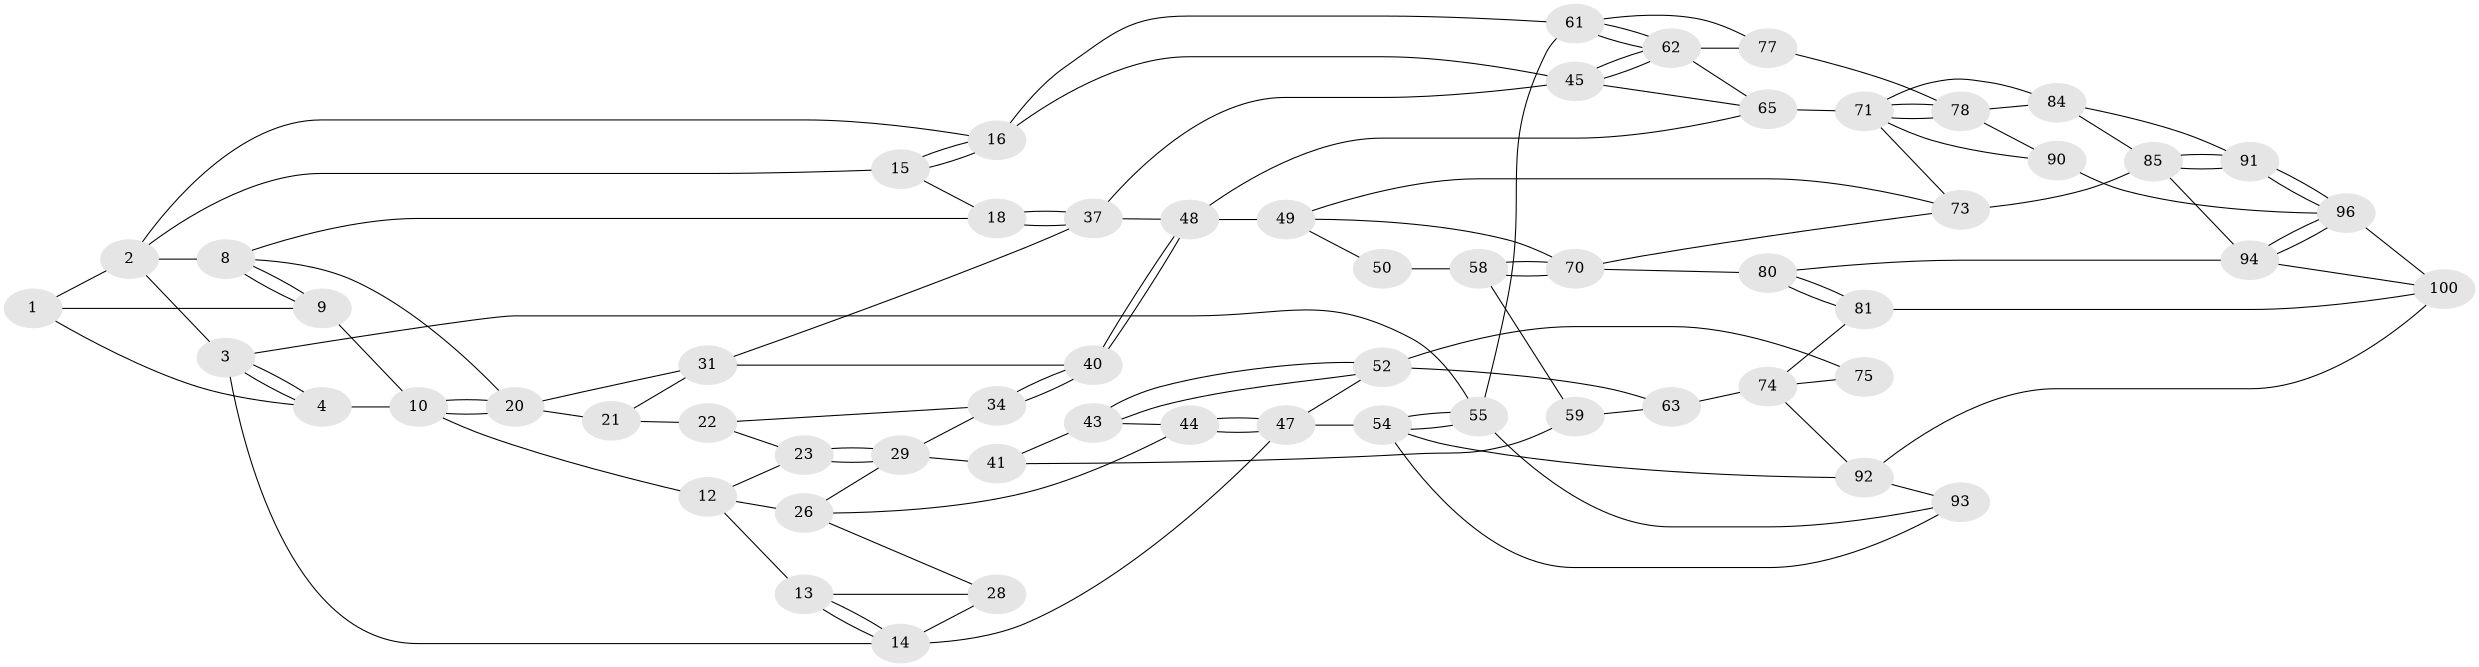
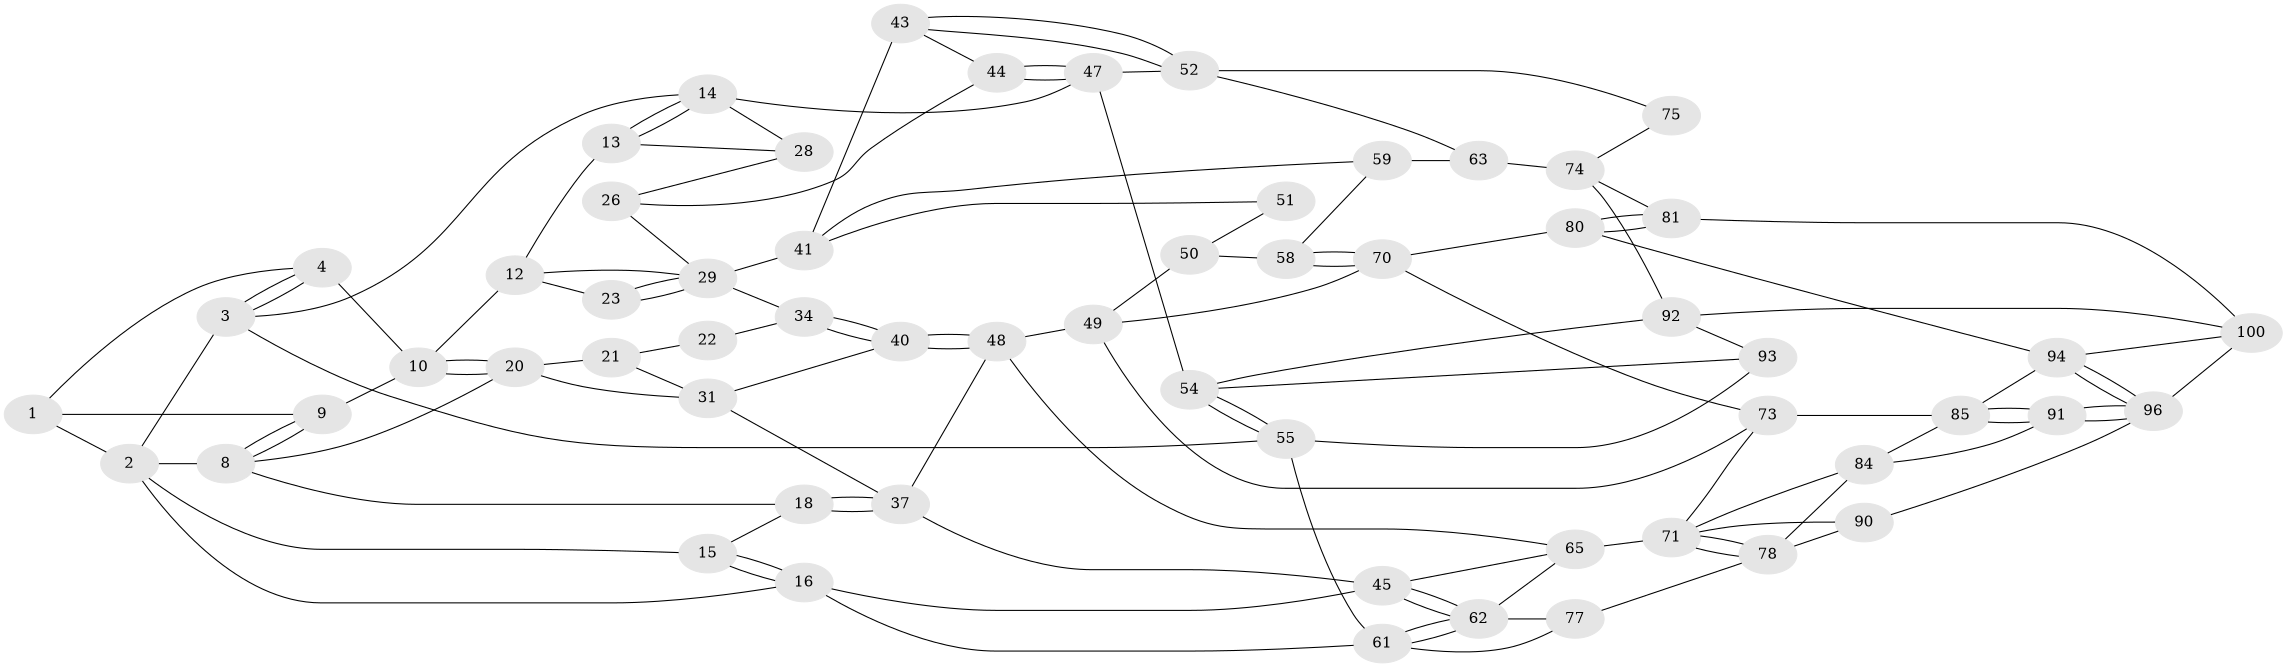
none -> (1286, 201)
(756, 439) -> none
(756, 505) -> (612, 270)
